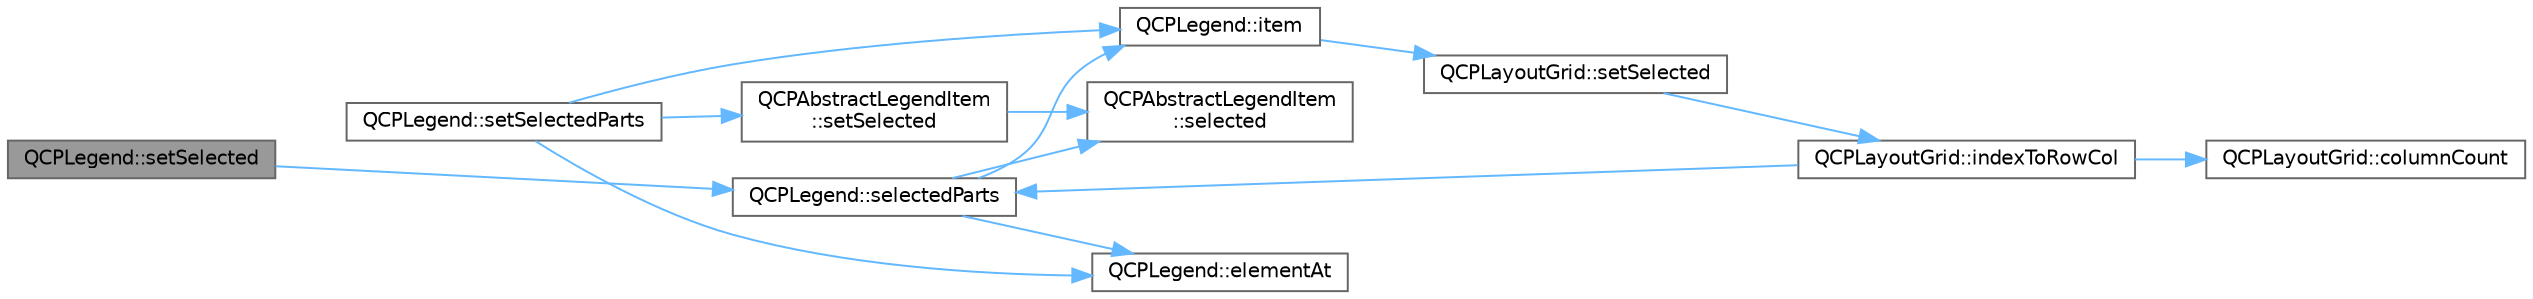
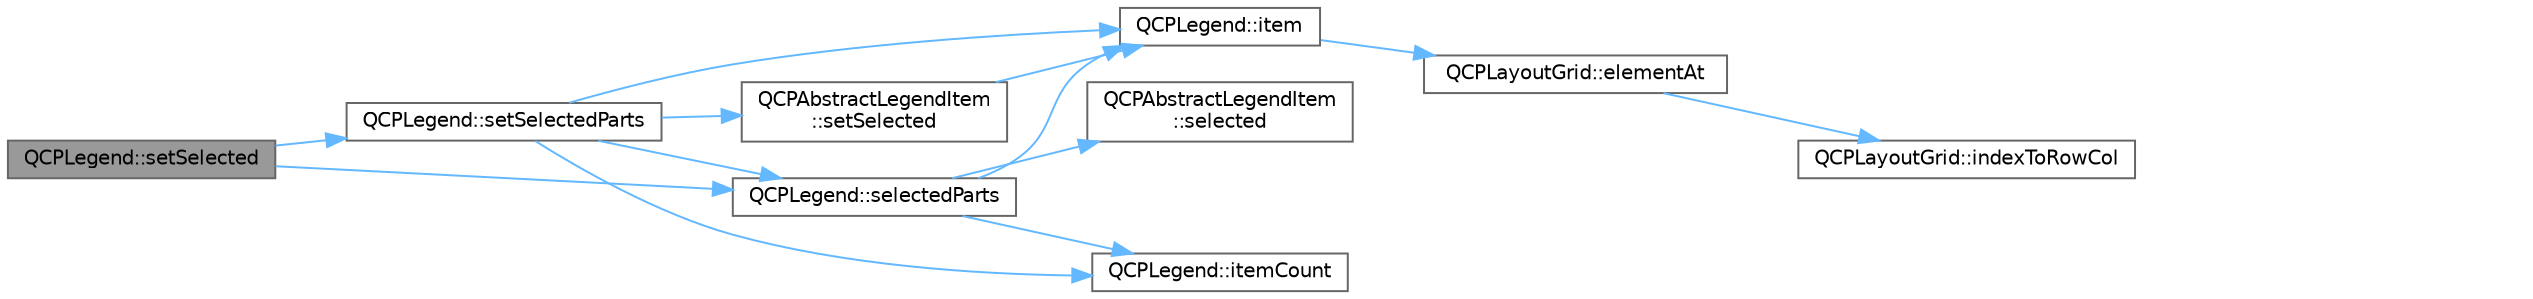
(1576, 74) -> (1576, 74)
(1037, 112) -> (1059, 66)
none -> (301, 143)
(2366, 159) -> none
(1417, 178) -> (680, 158)
(1220, 272) -> (1220, 272)
